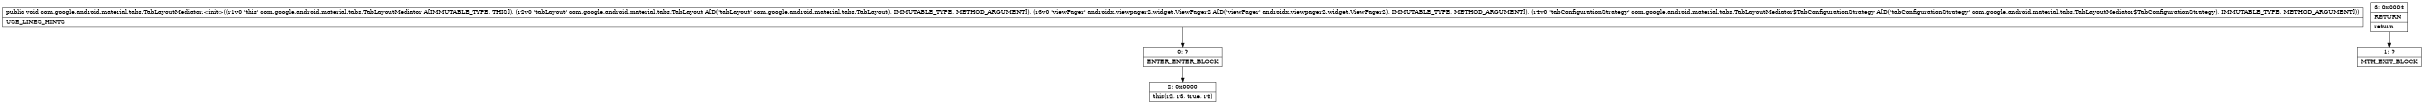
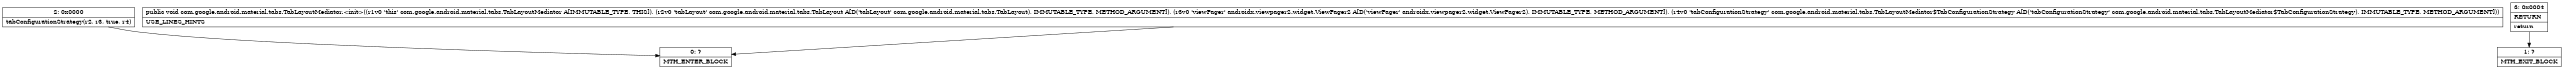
(1183, 62) -> (696, 62)
(1183, 72) -> (382, 47)
(1183, 97) -> (69, 22)
